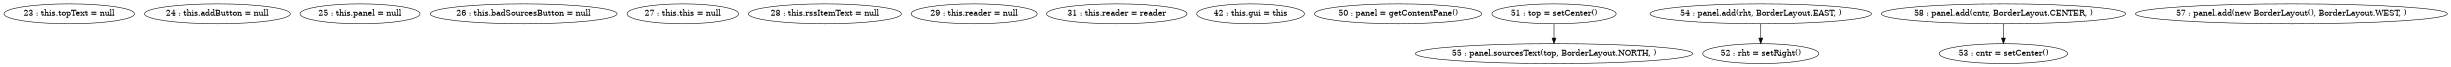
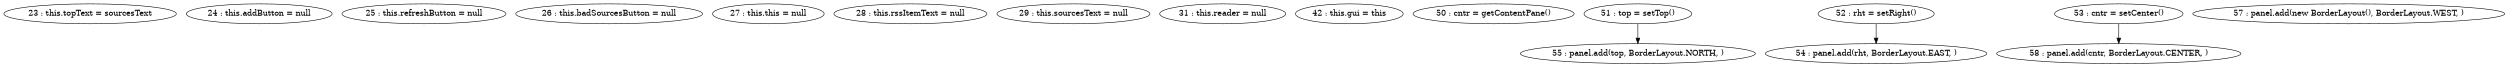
(69, 14) -> (90, 14)
(360, 14) -> (424, 14)
(974, 14) -> (1073, 14)
(1117, 14) -> (1223, 14)
(1398, 14) -> (1494, 14)
(1554, 14) -> (1638, 14)
(1761, 31) -> (1876, 31)
(2003, 31) -> (2119, 31)
(1554, 54) -> (1638, 54)
